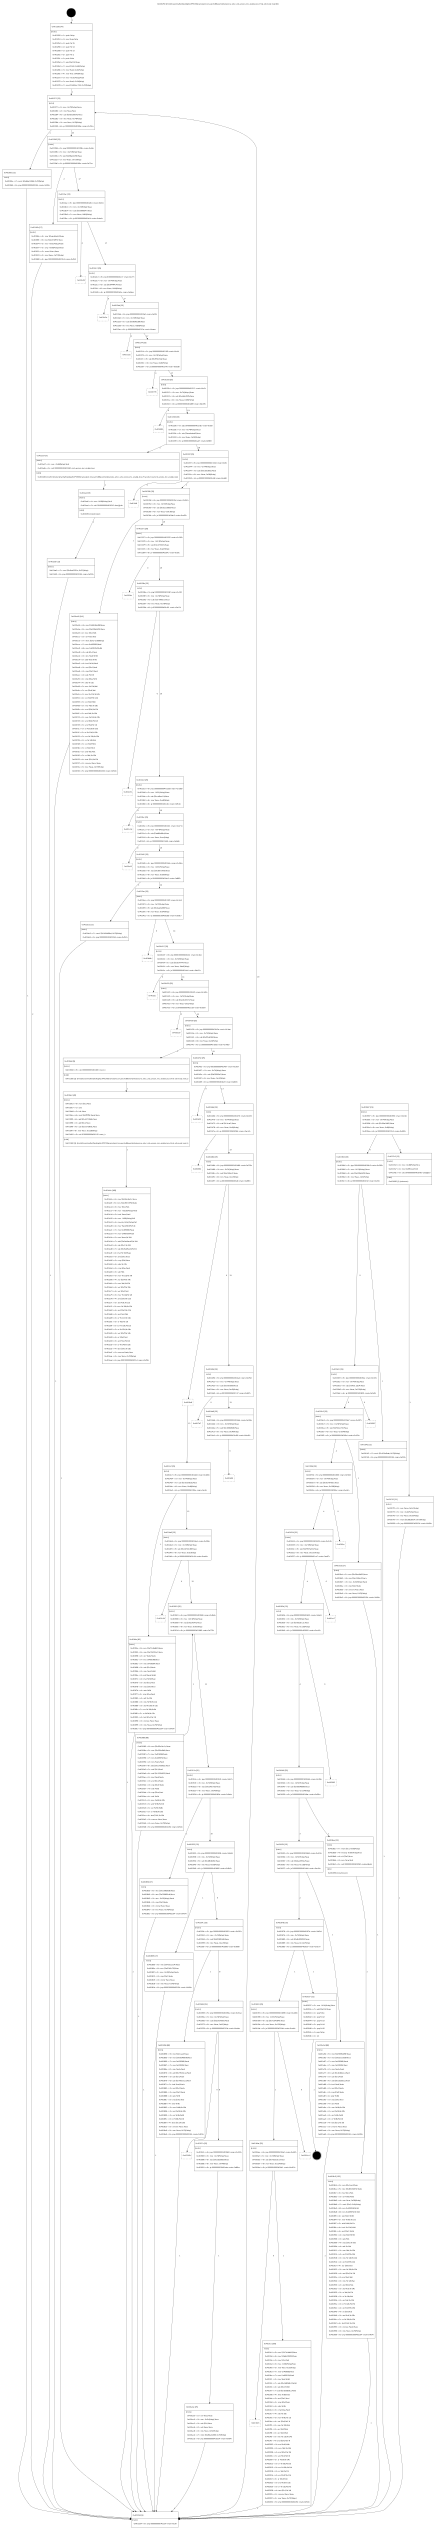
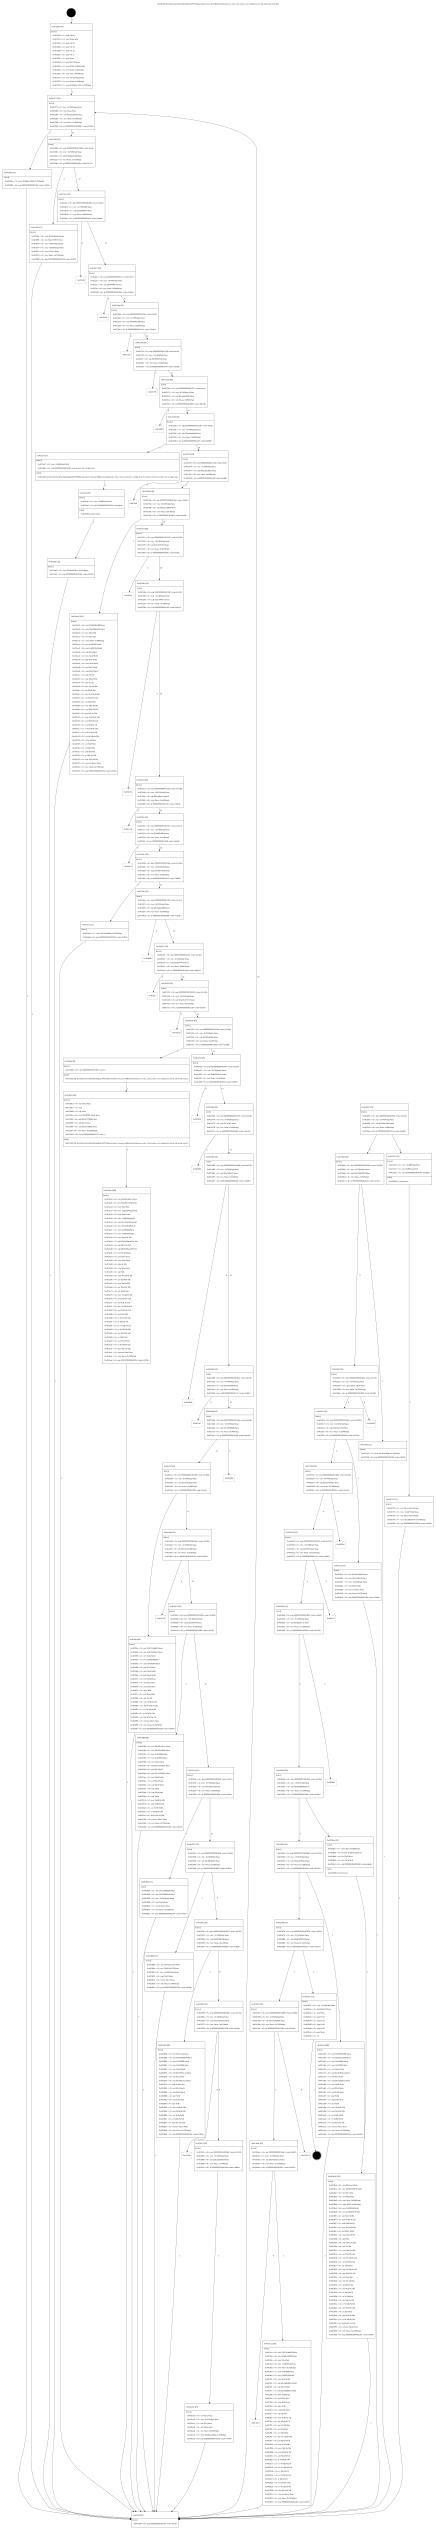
(187, 1434) -> (208, 1451)
(192, 1687) -> (181, 1684)
